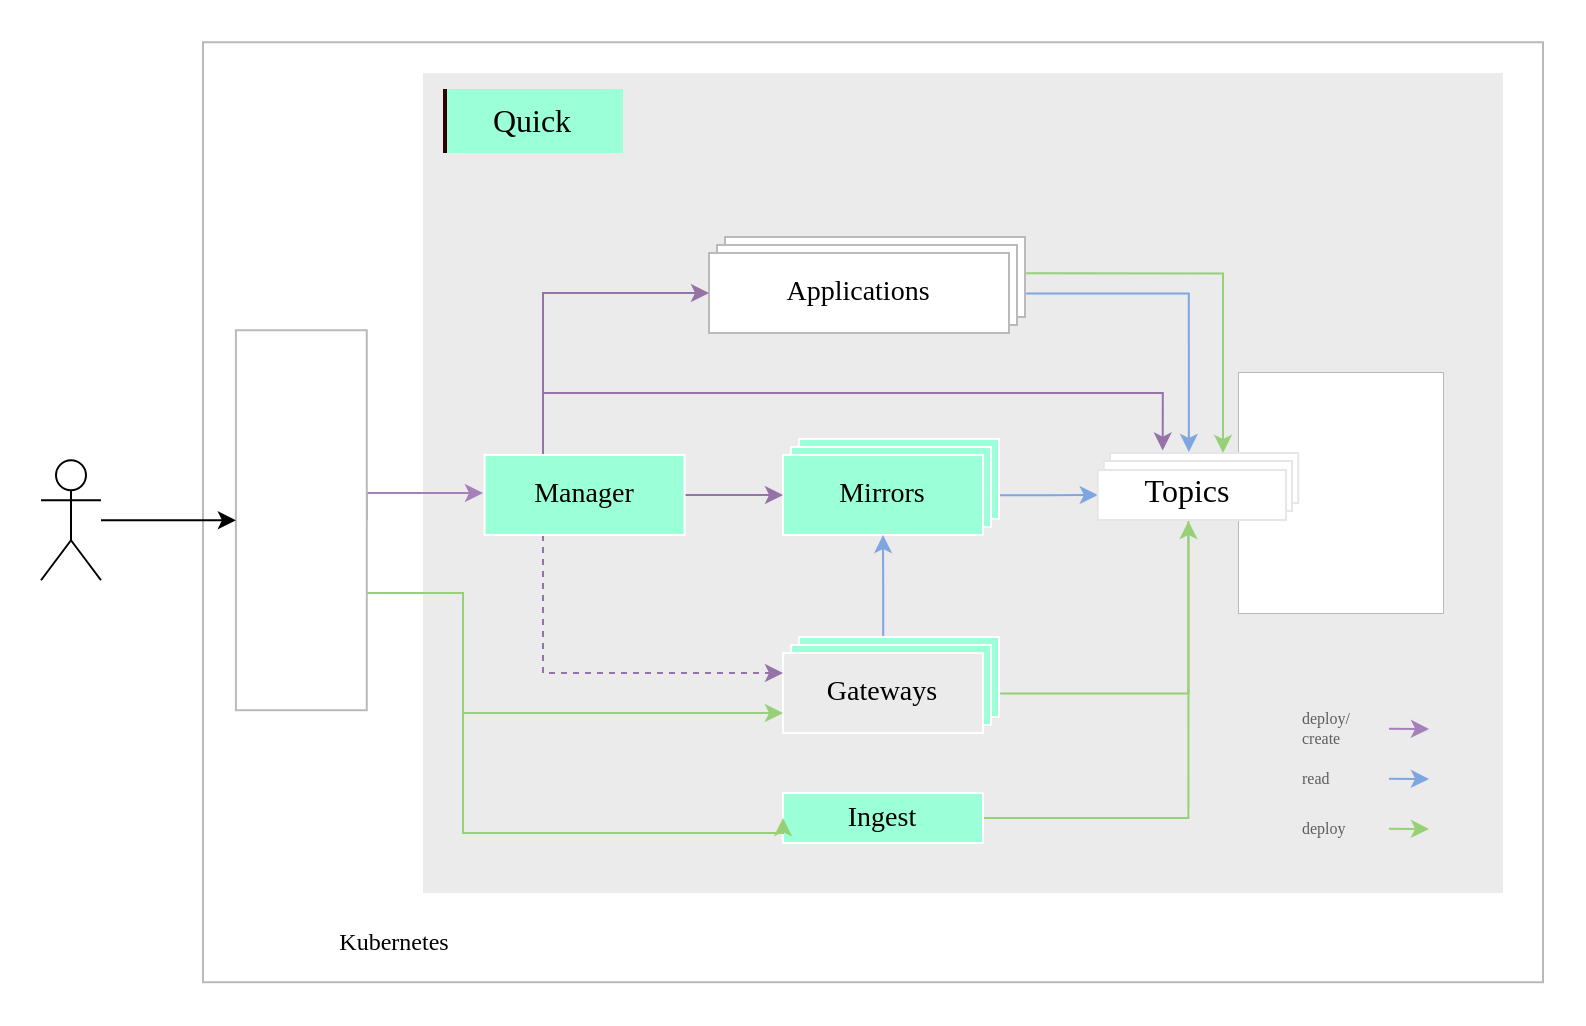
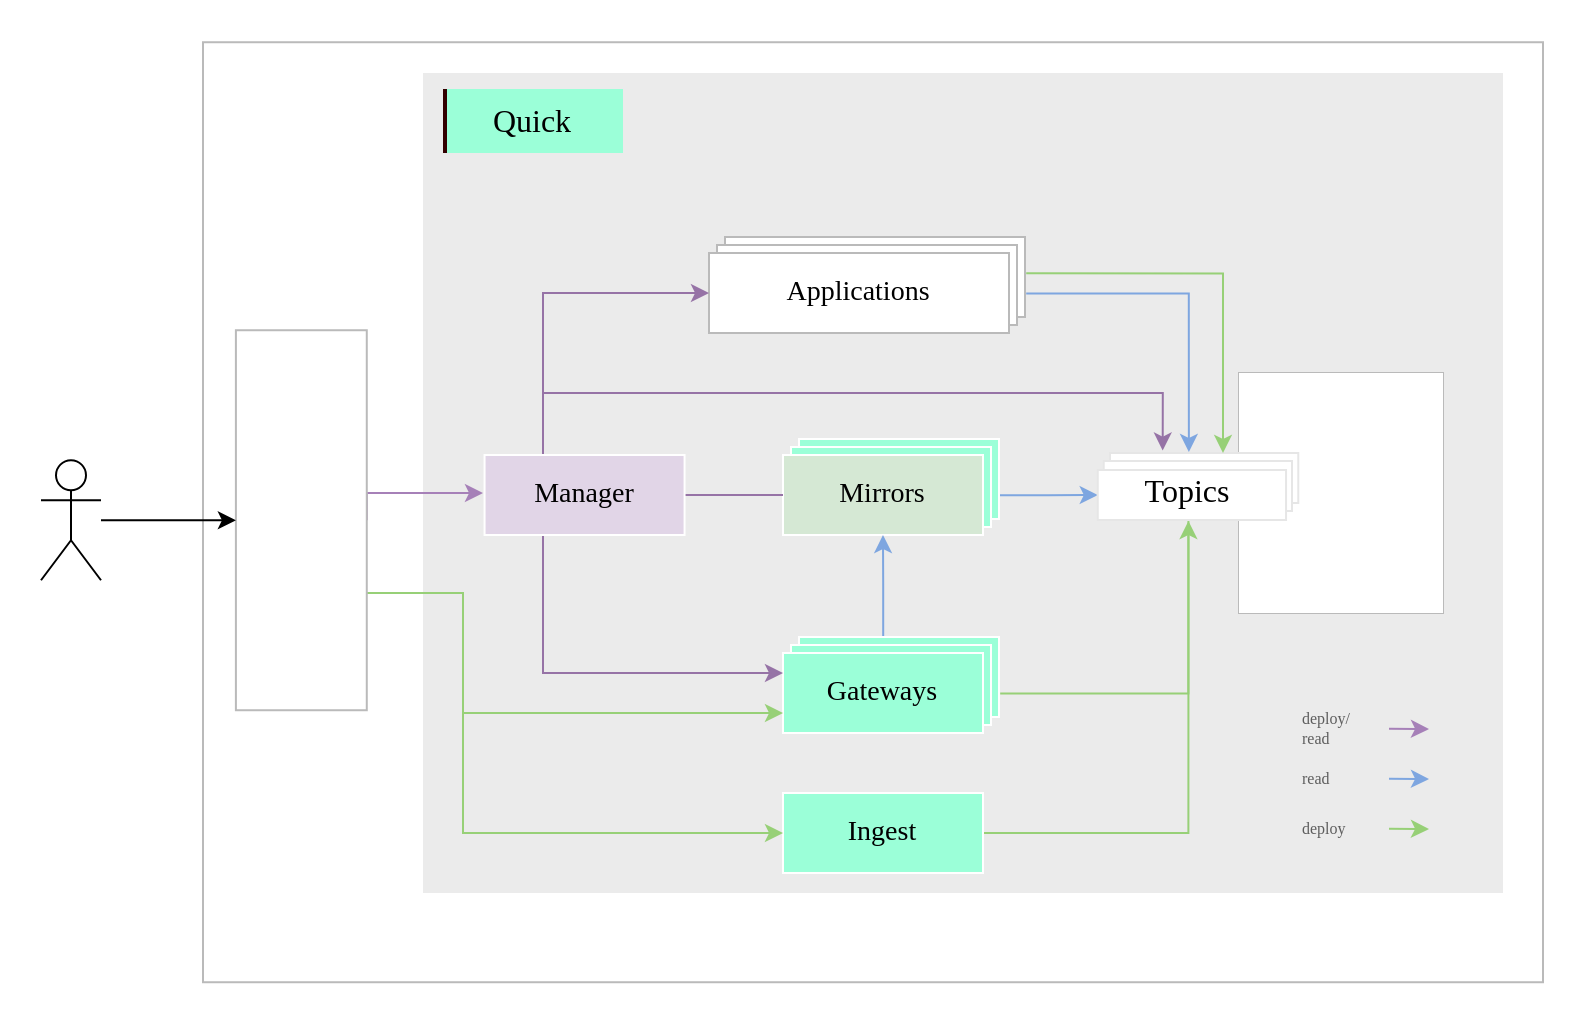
(585, 495) -> (585, 495)
(768, 495) -> (774, 495)
(883, 495) -> (883, 495)
(585, 673) -> (585, 673)
(883, 693) -> (883, 693)
(1332, 729) -> (1332, 729)
(883, 818) -> (883, 833)
(395, 943) -> none
